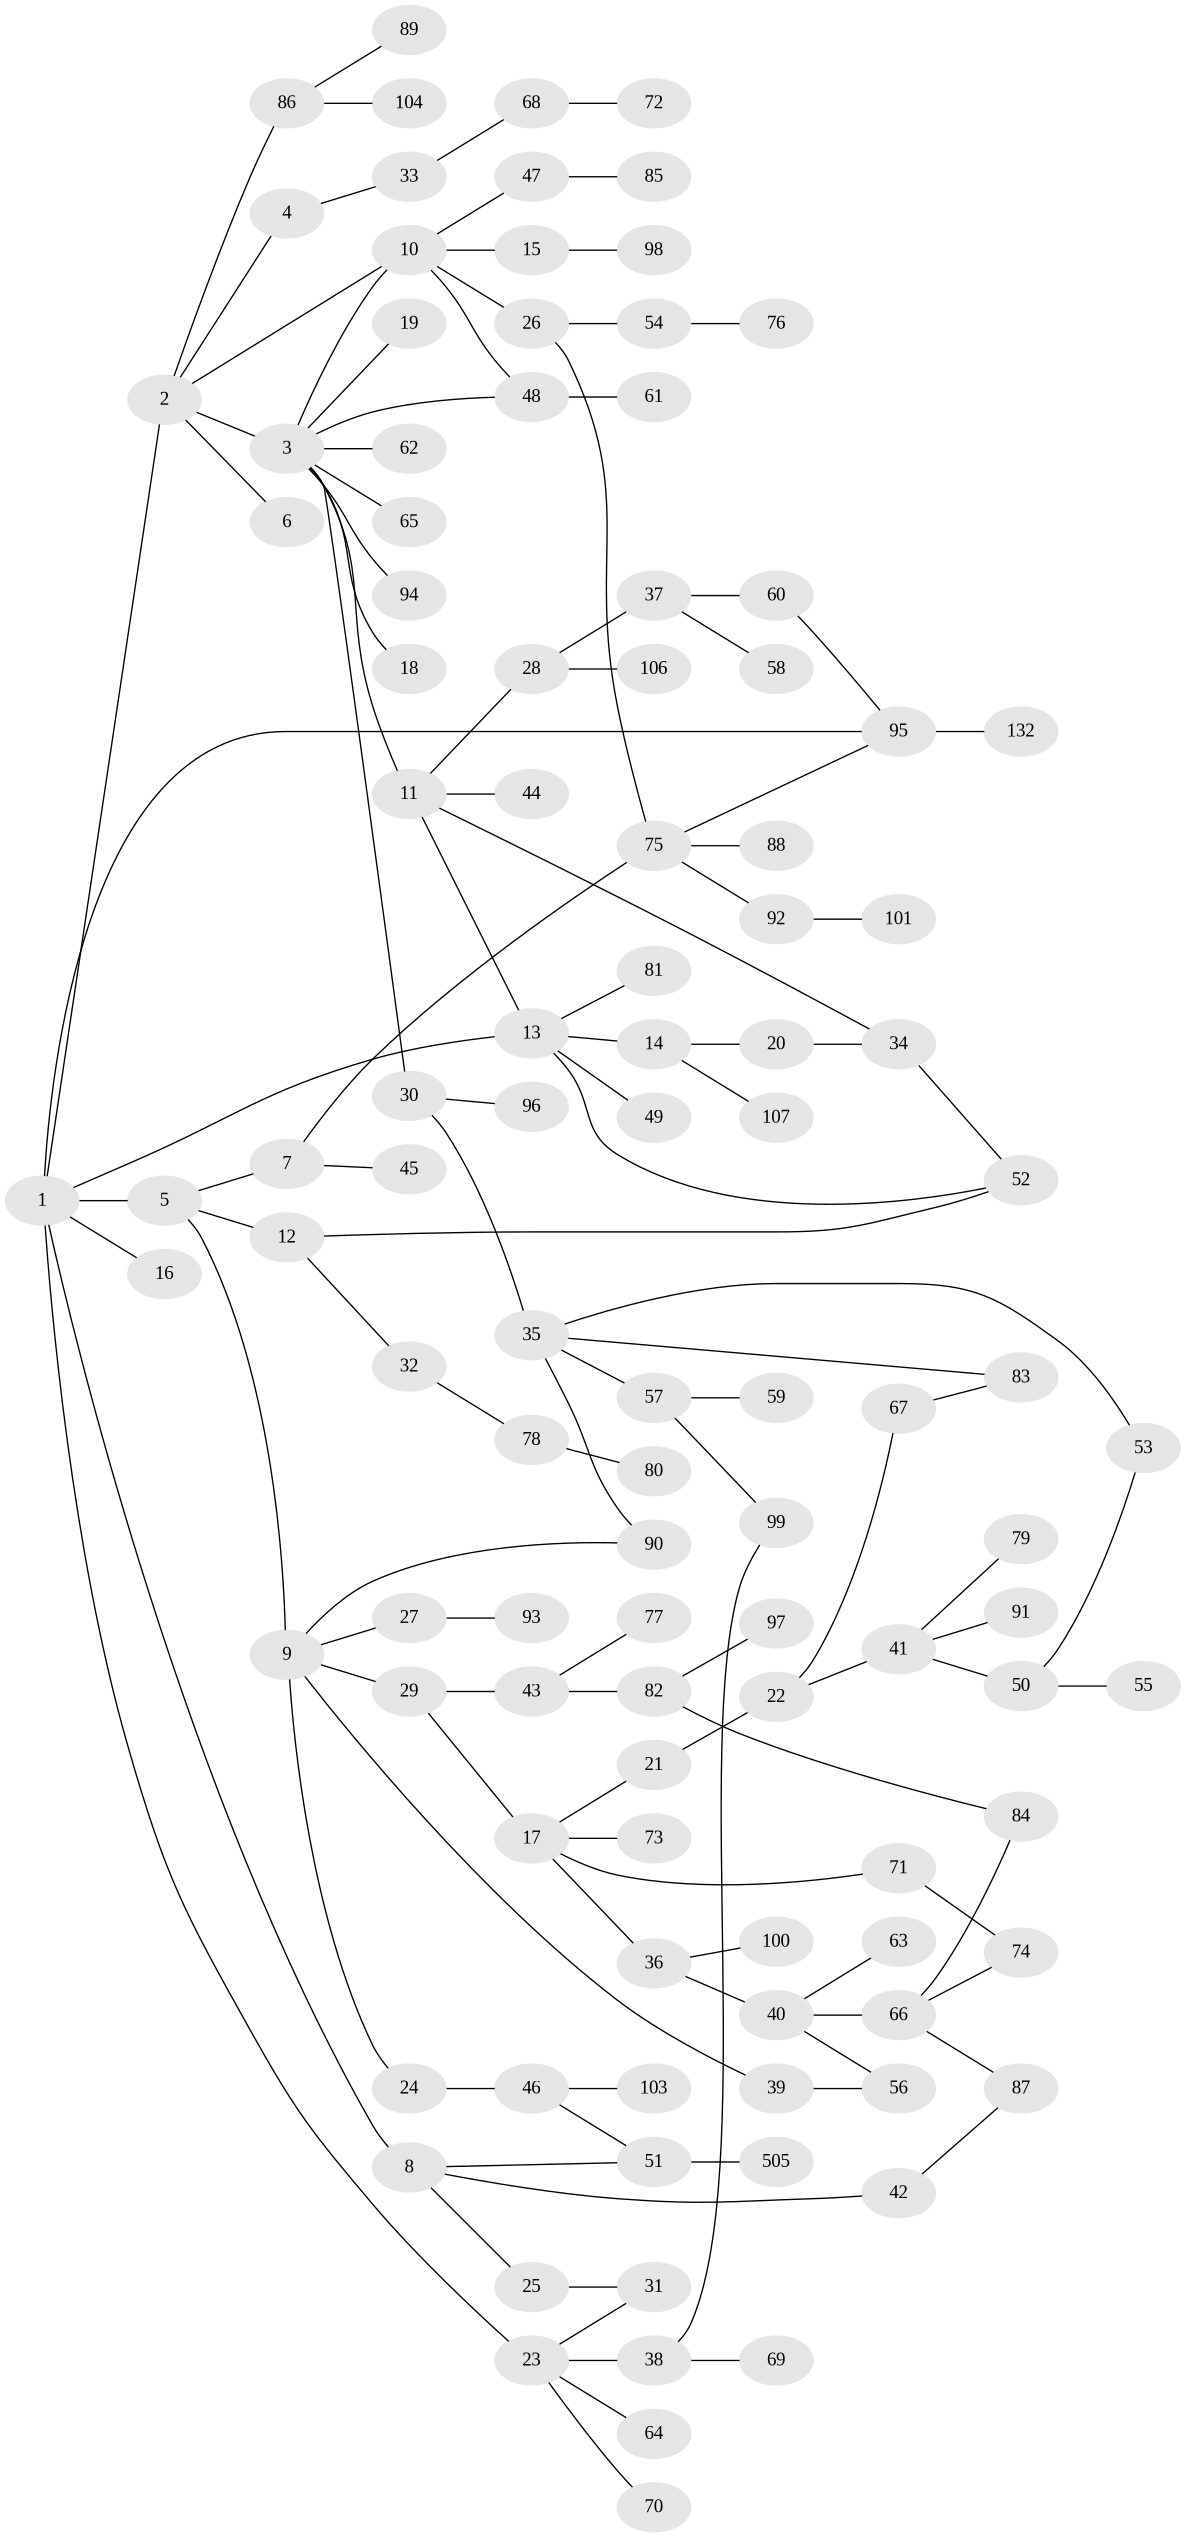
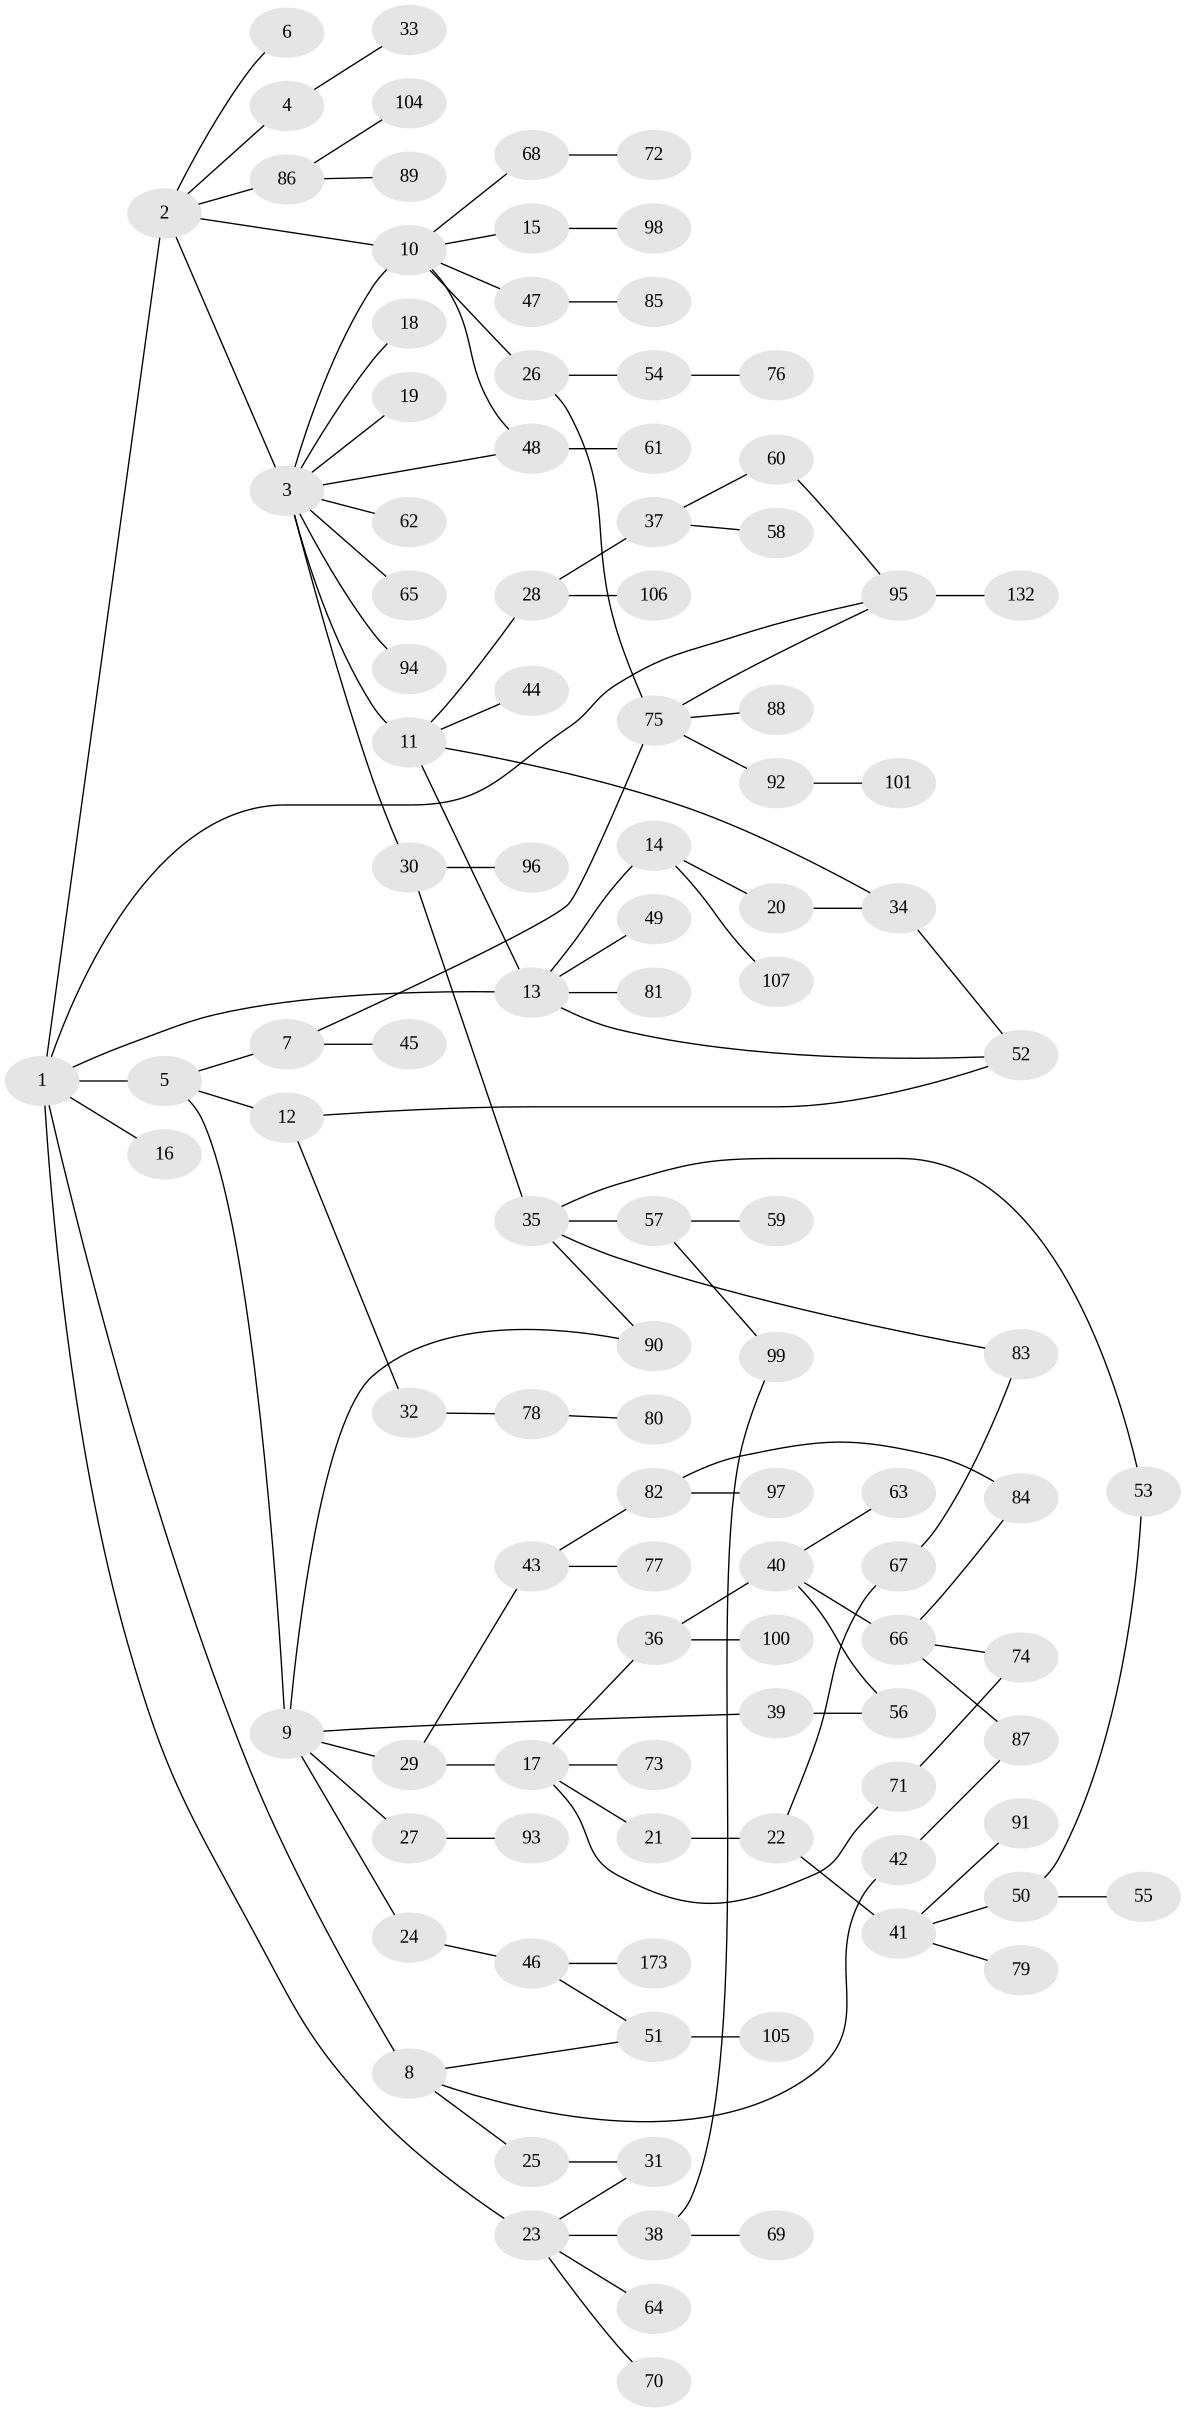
(470, 140) -> (470, 203)
(654, 2089) -> (654, 1963)
(776, 2162) -> (776, 2037)
